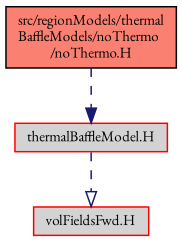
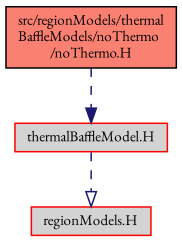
(91, 221) -> (91, 221)
